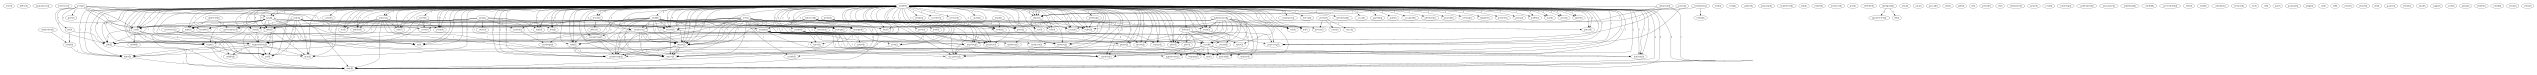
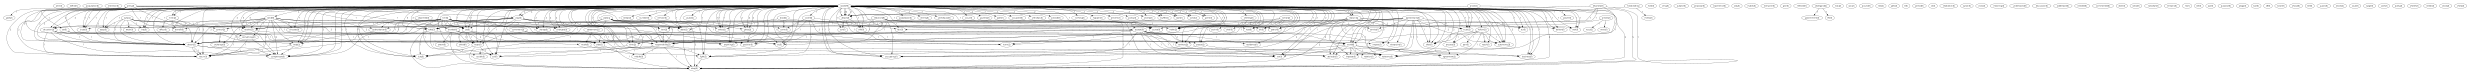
(971, 33) -> none
none -> (910, 42)
